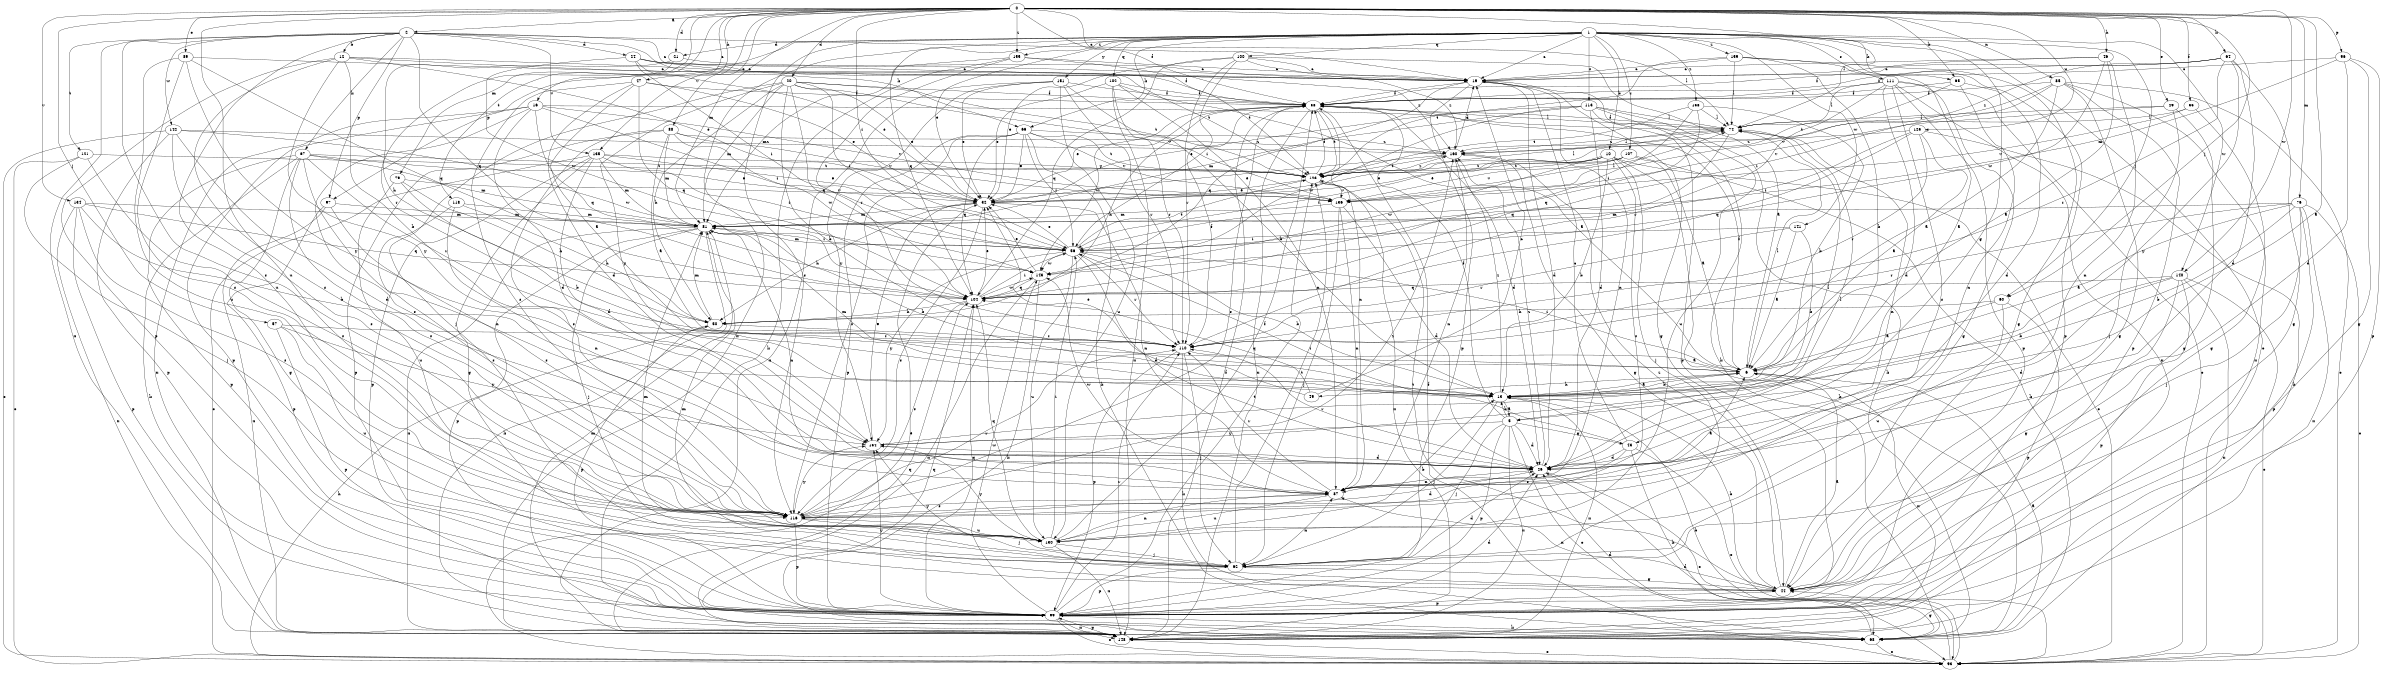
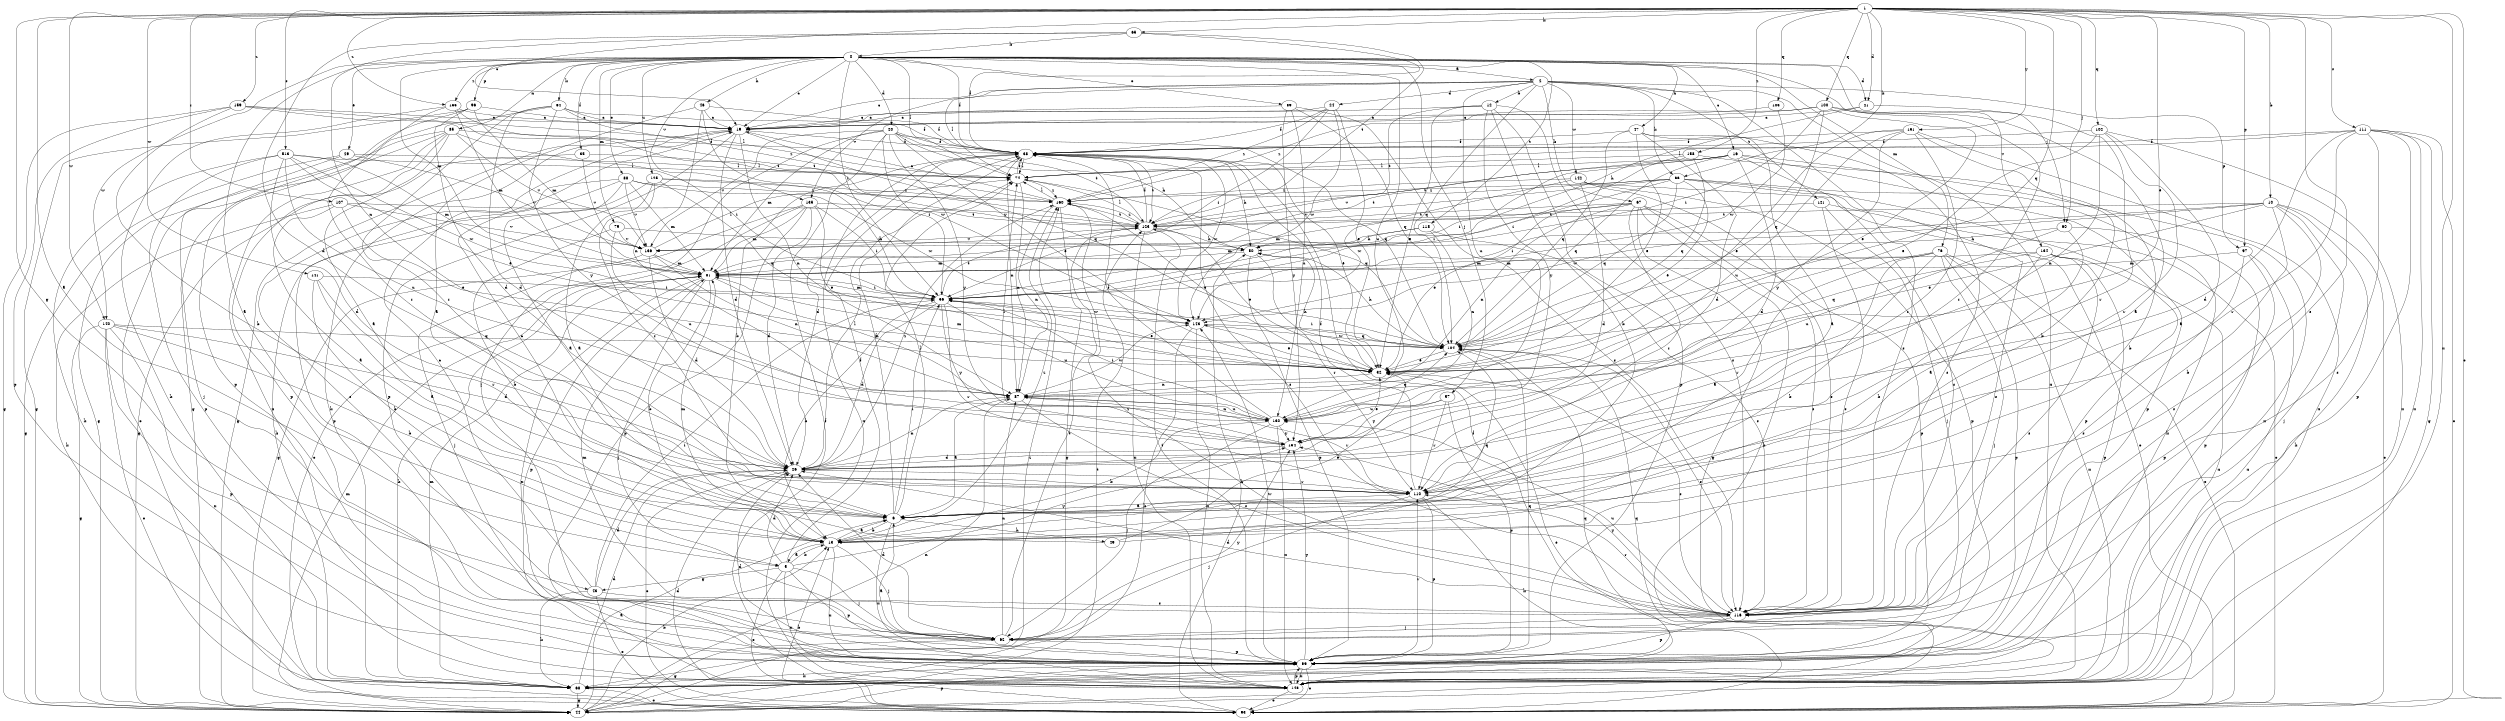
(1499, 11) -> (994, 45)
(1589, 106) -> (286, 154)
none -> (1776, 106)
none -> (1198, 238)
(2007, 464) -> (1040, 648)
